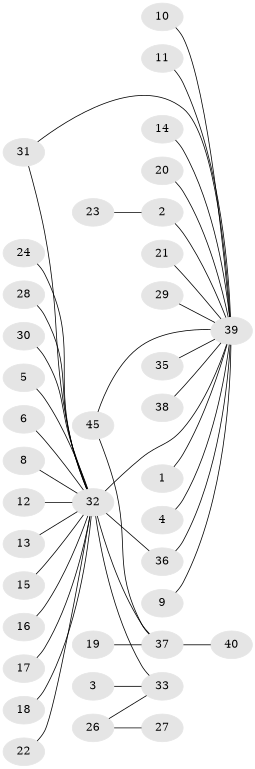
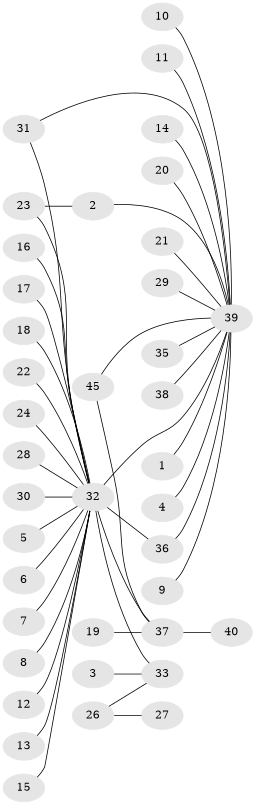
none -> (67, 348)
none -> (24, 622)
